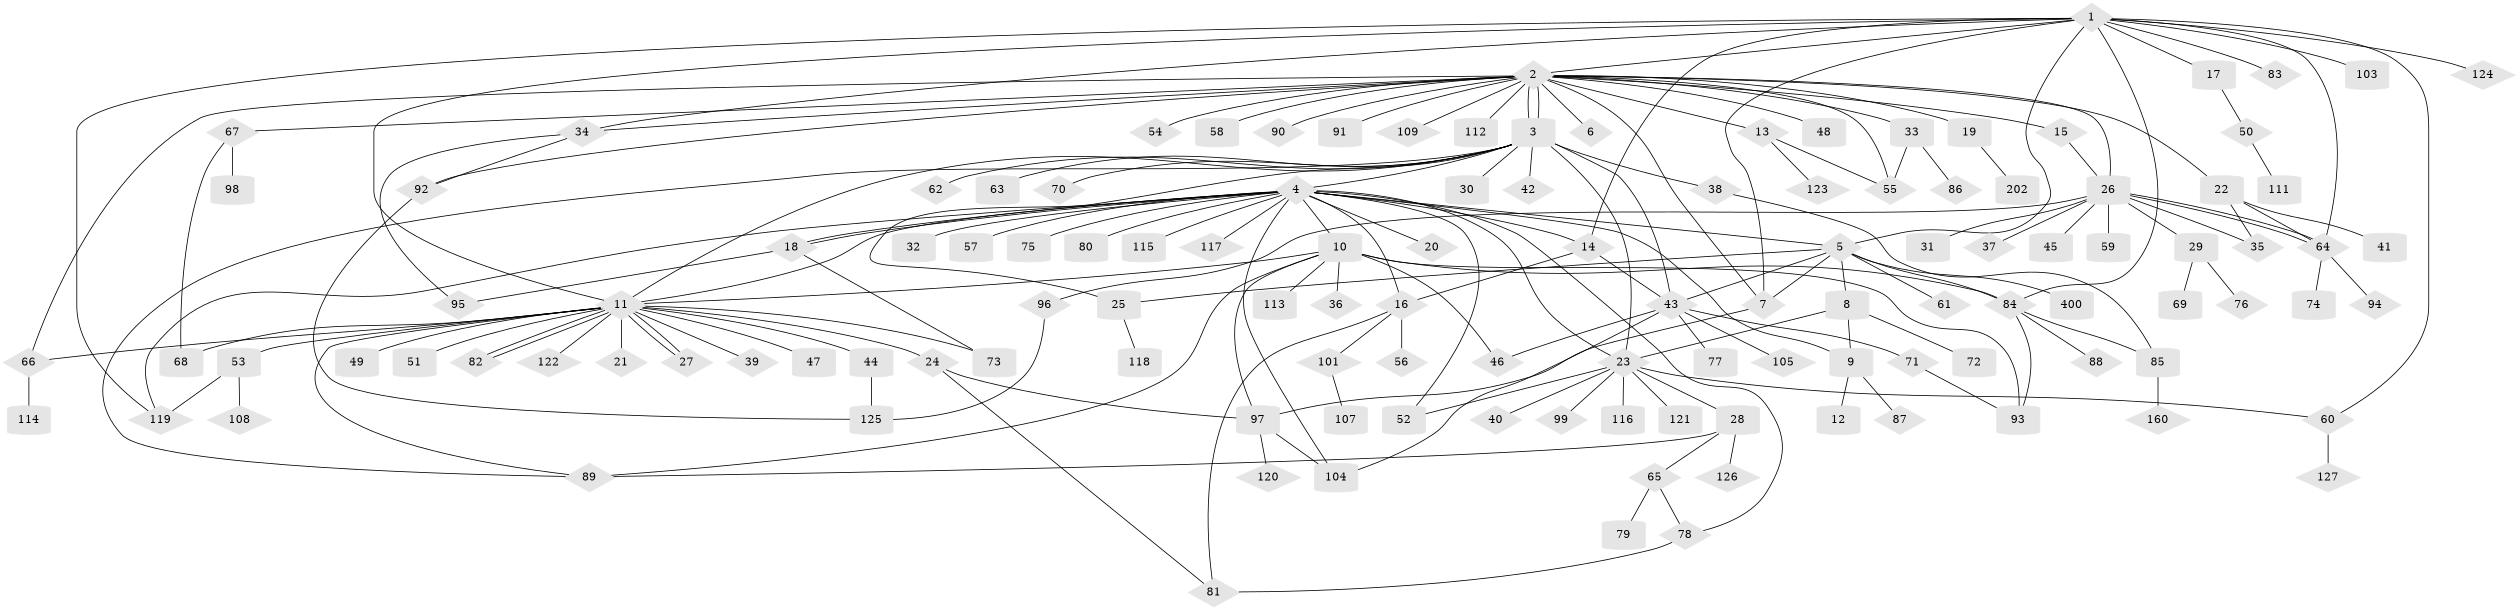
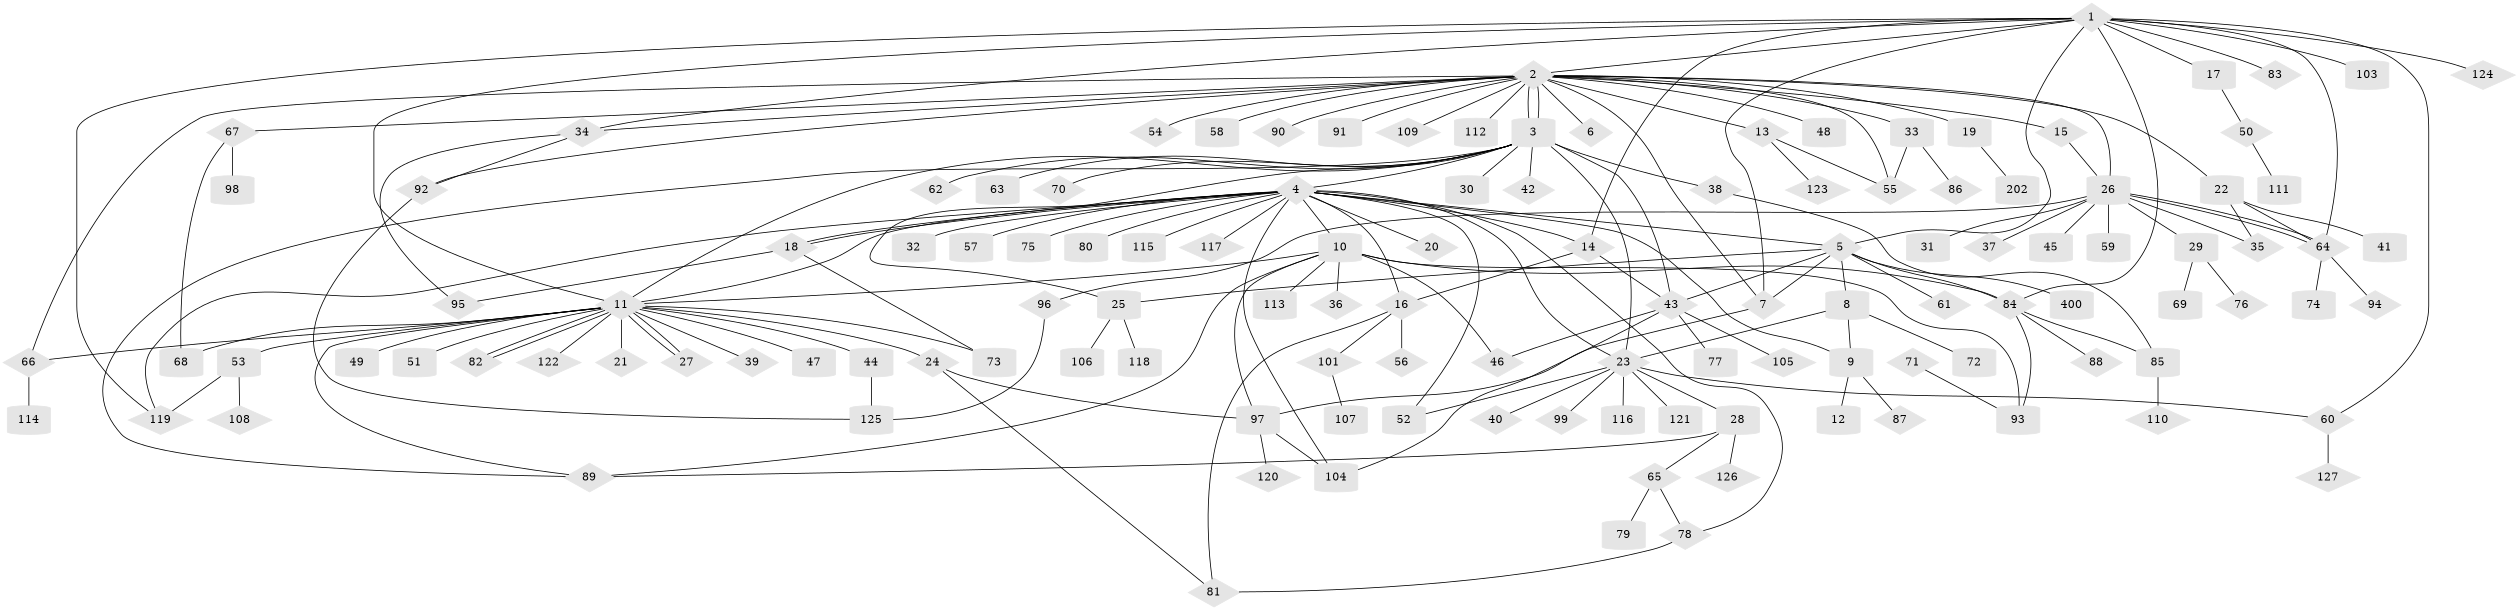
(1795, 330) -> none
none -> (1082, 363)
(2158, 420) -> (2158, 420)
